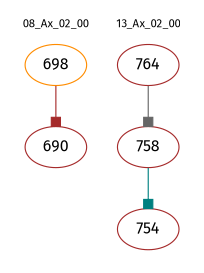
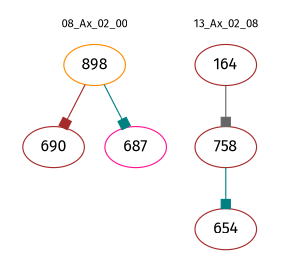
(149, 25) -> (226, 25)
(56, 65) -> (95, 65)
(148, 65) -> (226, 65)
none -> (136, 147)
(148, 229) -> (226, 229)
